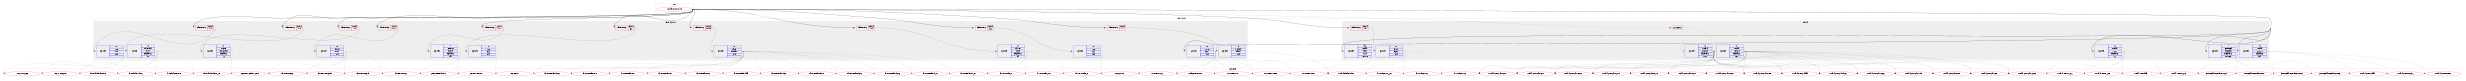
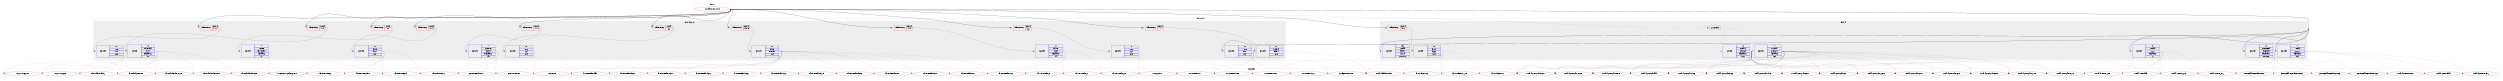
none -> (211, 74)
